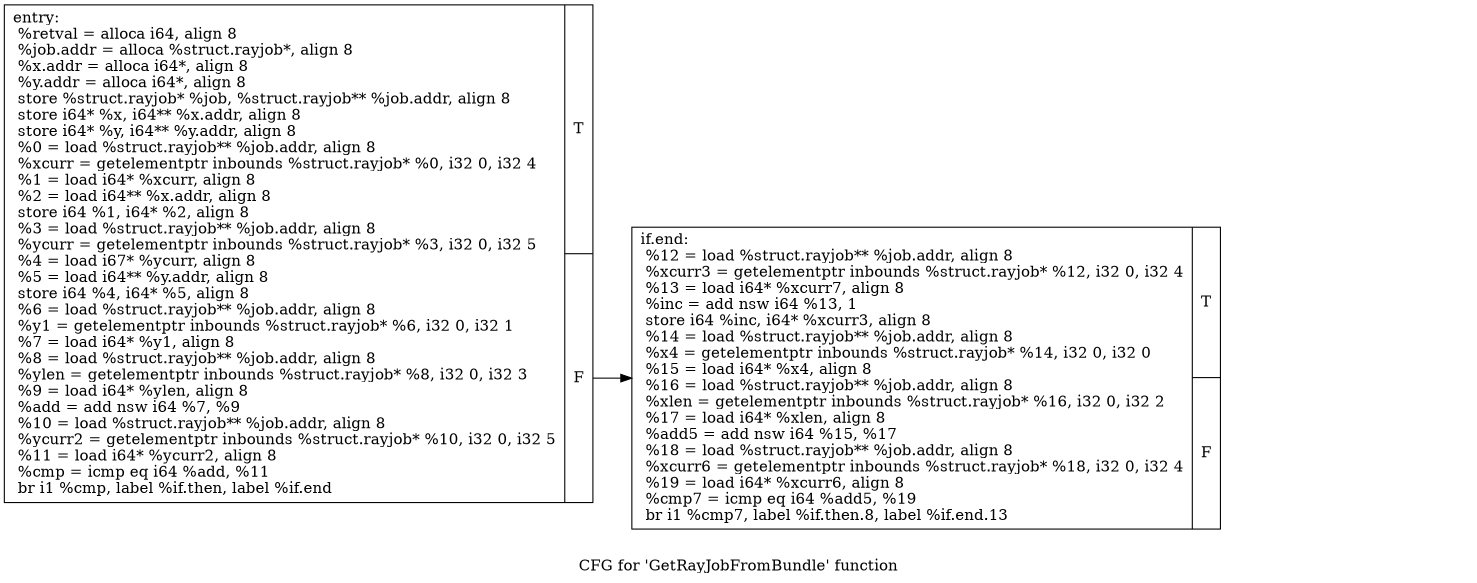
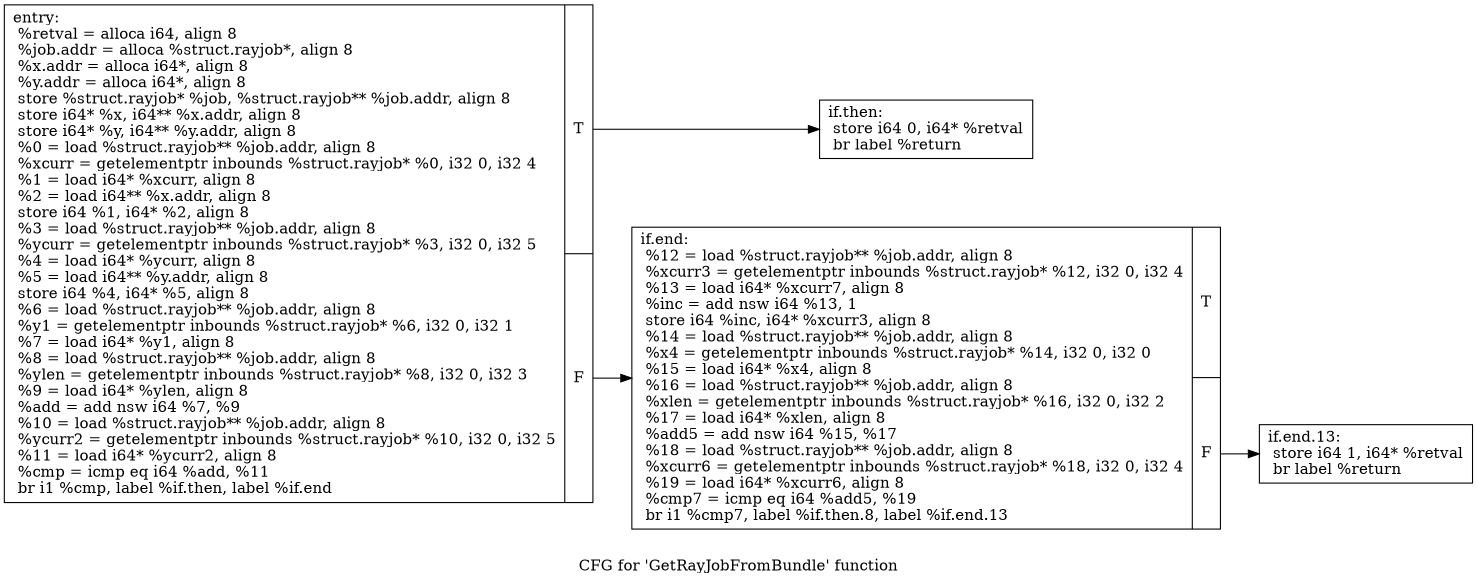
none -> (926, 129)
(135, 261) -> (135, 261)
none -> (1366, 454)
